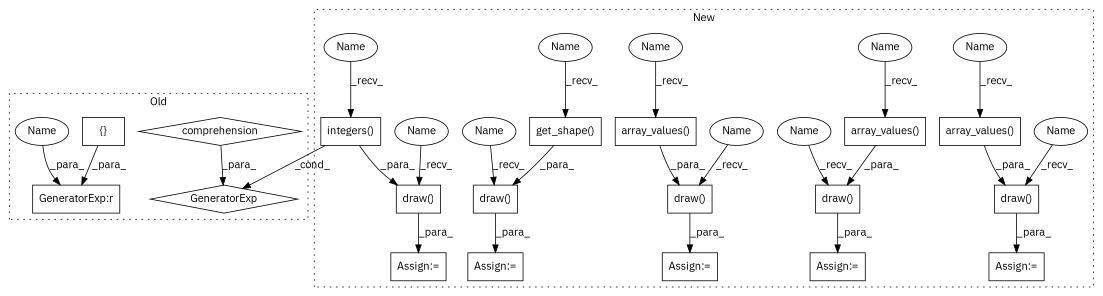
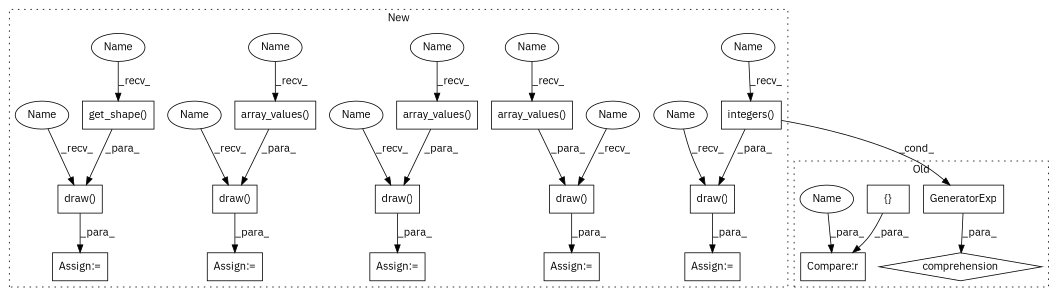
(222, 161) -> (962, 229)
(76, 199) -> (833, 267)
(224, 199) -> (964, 199)
